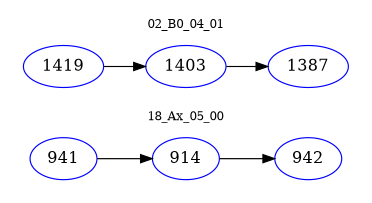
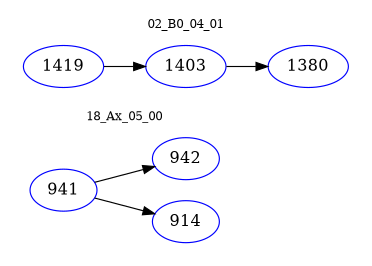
(308, 66) -> (308, 66)
(241, 159) -> (119, 176)
